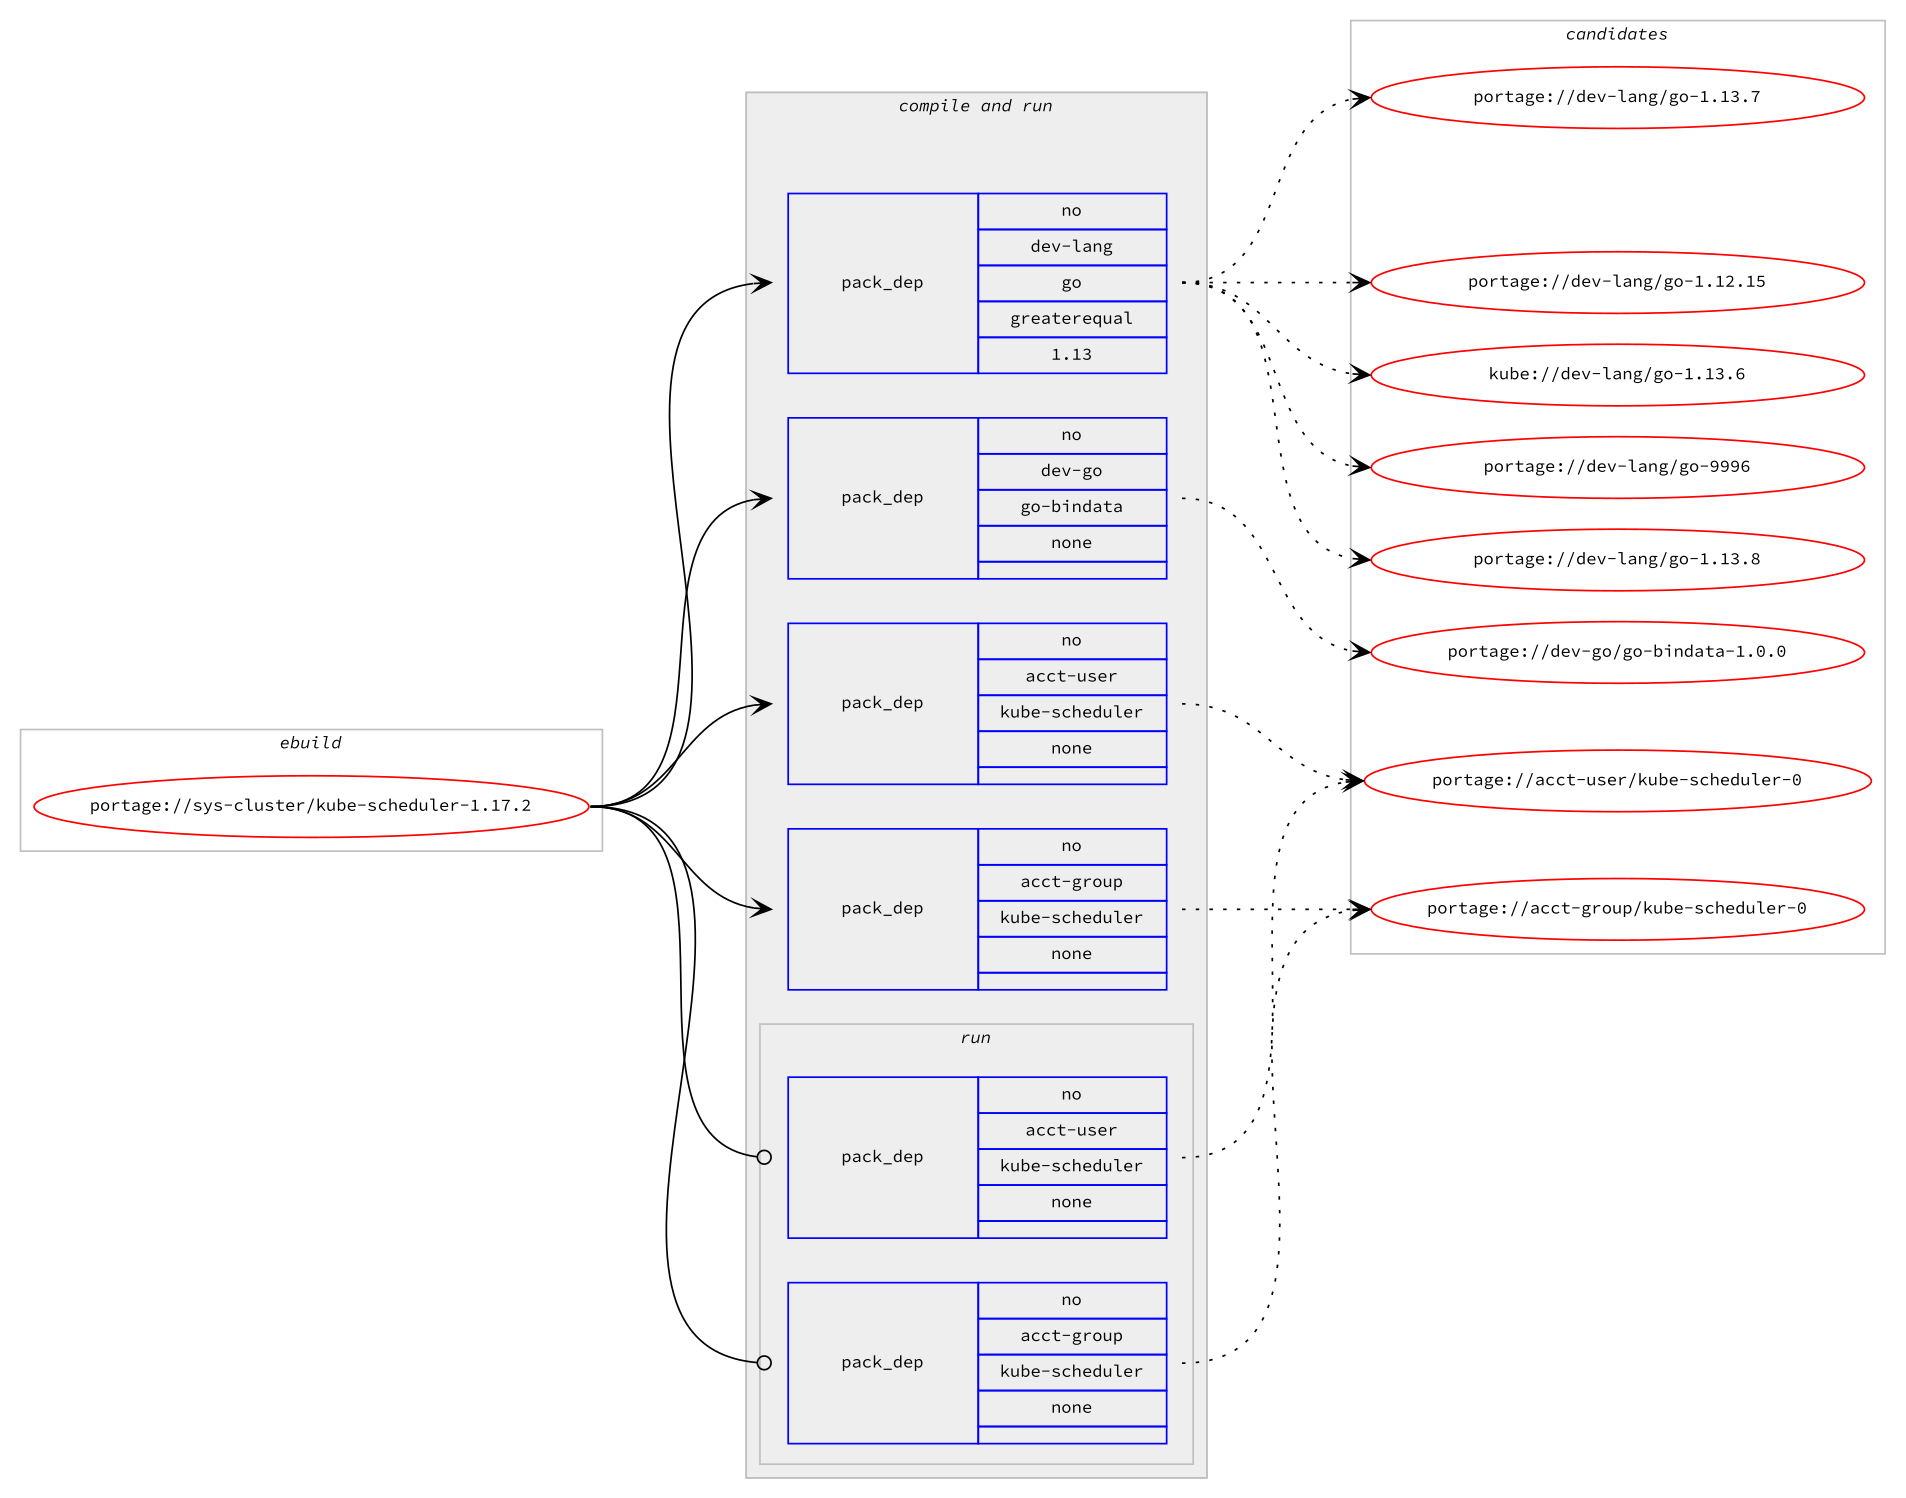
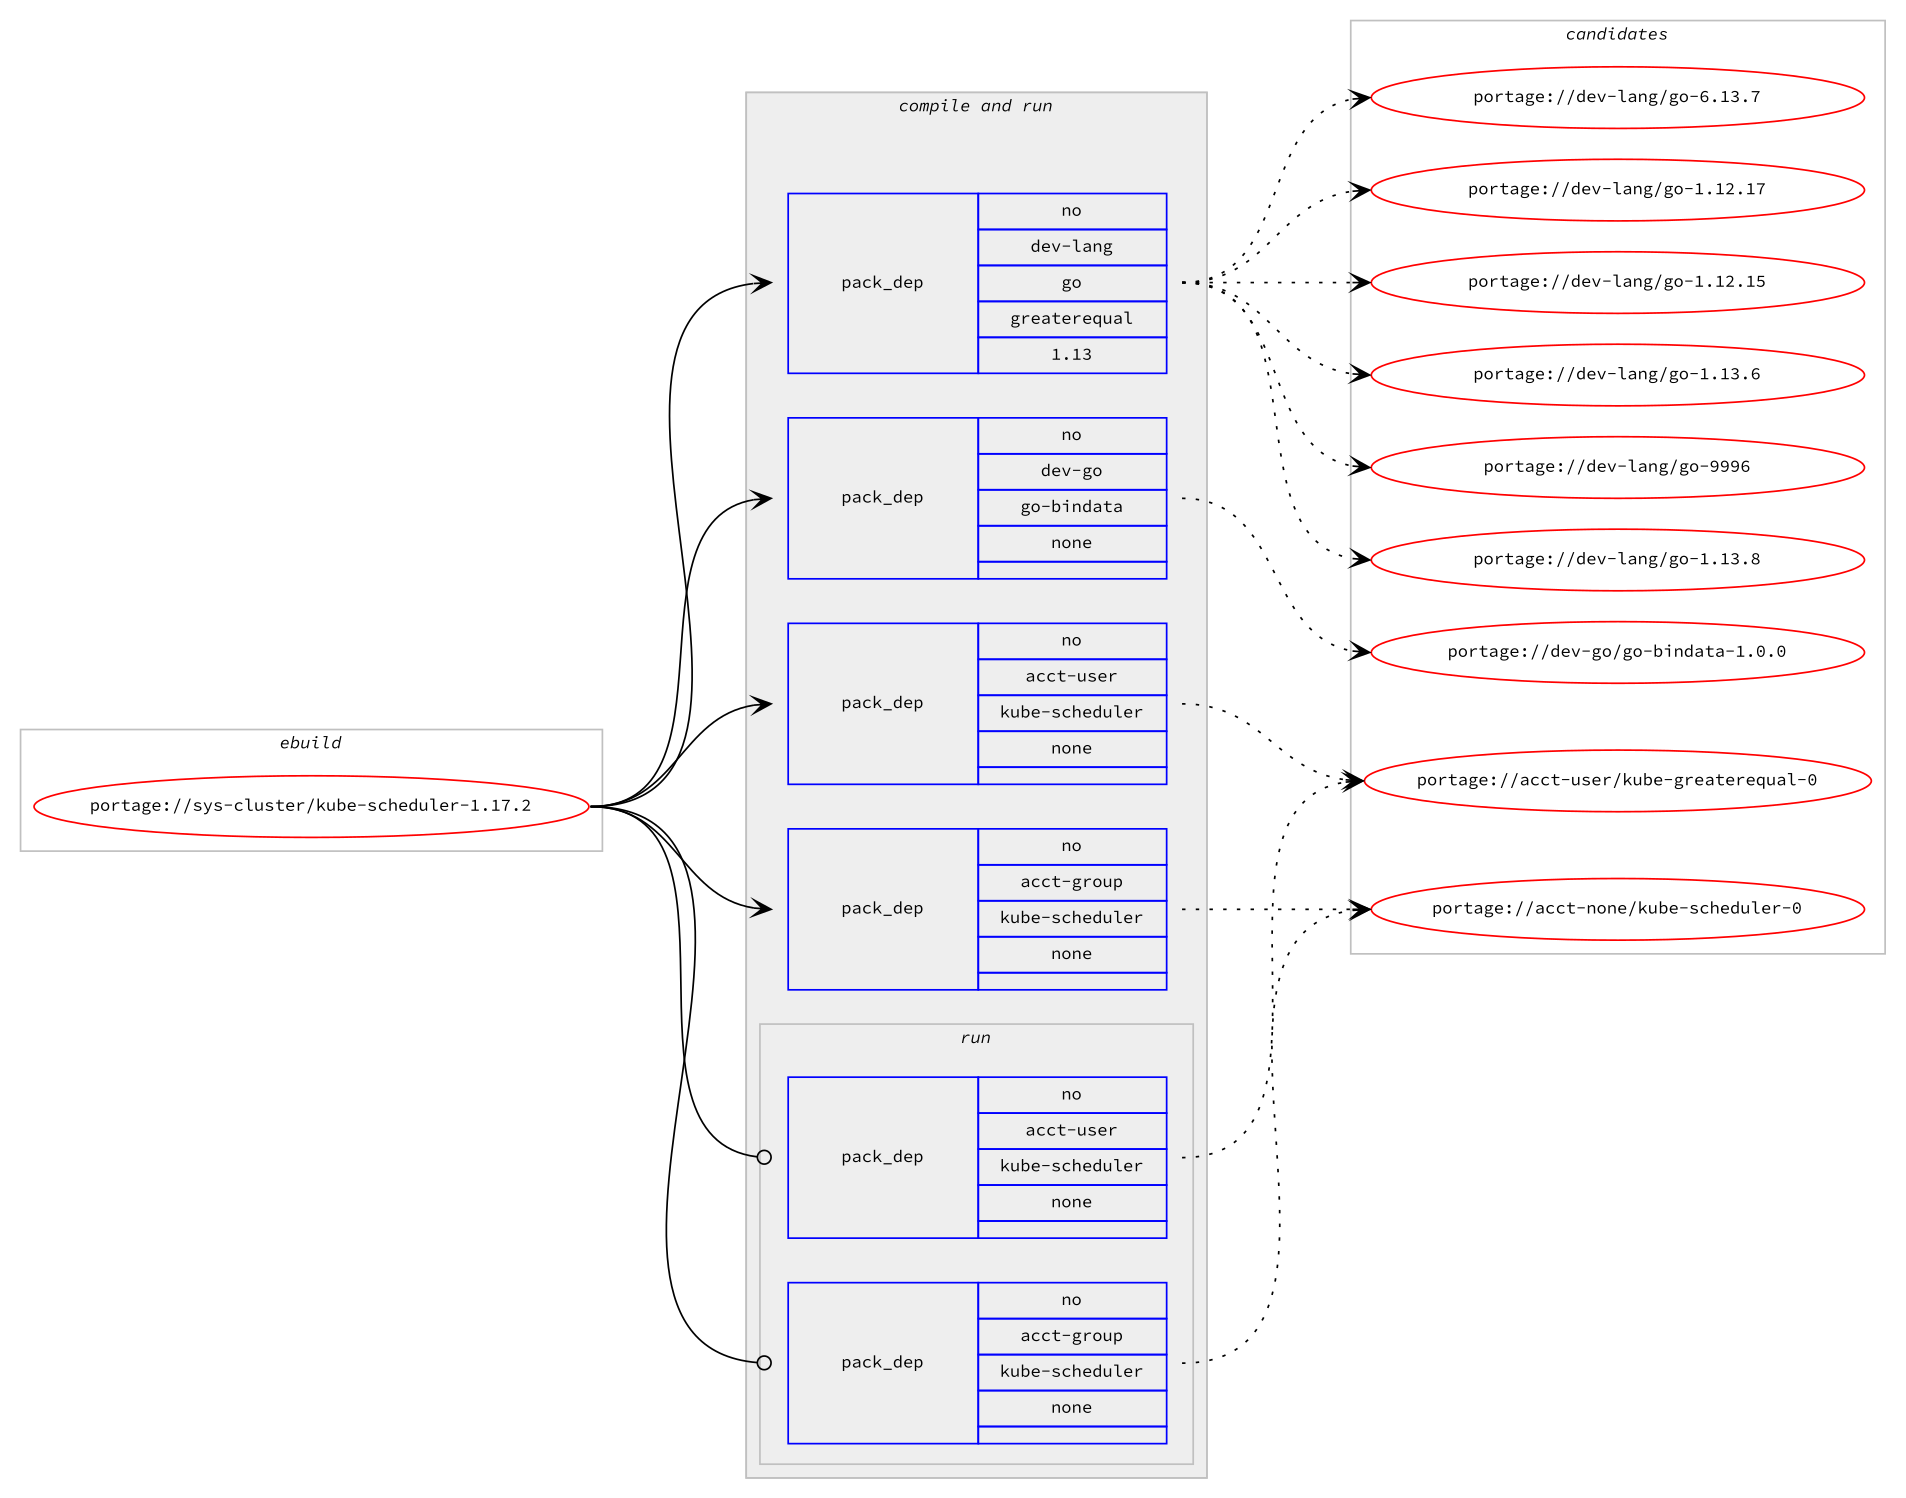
(1618, 98) -> (1618, 98)
none -> (1618, 190)
(1618, 375) -> (1618, 375)
(1618, 781) -> (1618, 781)
(1618, 909) -> (1618, 909)
